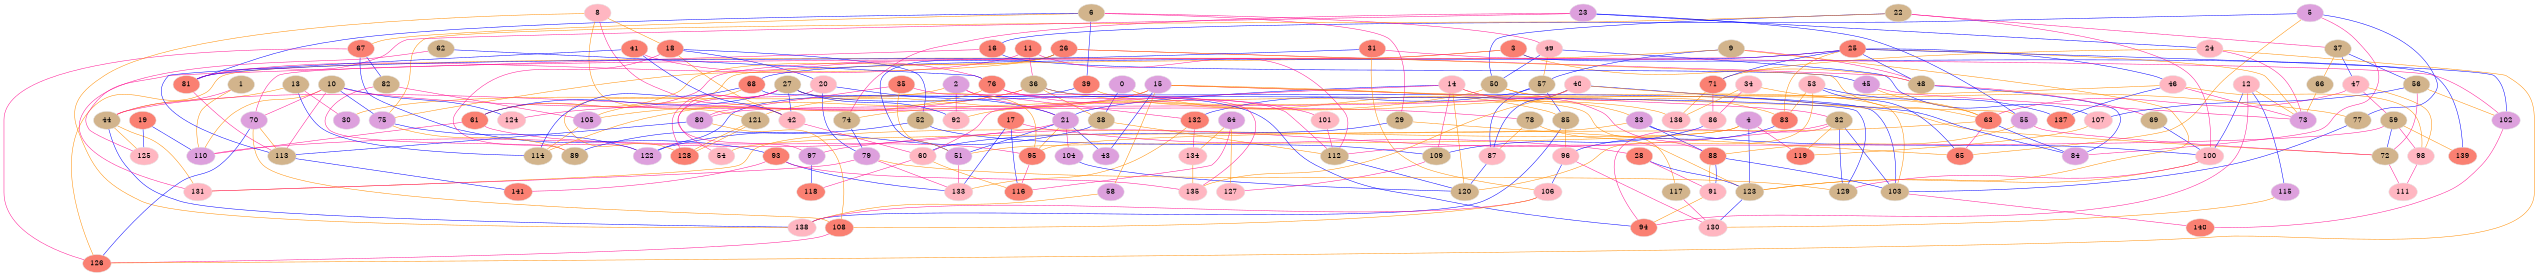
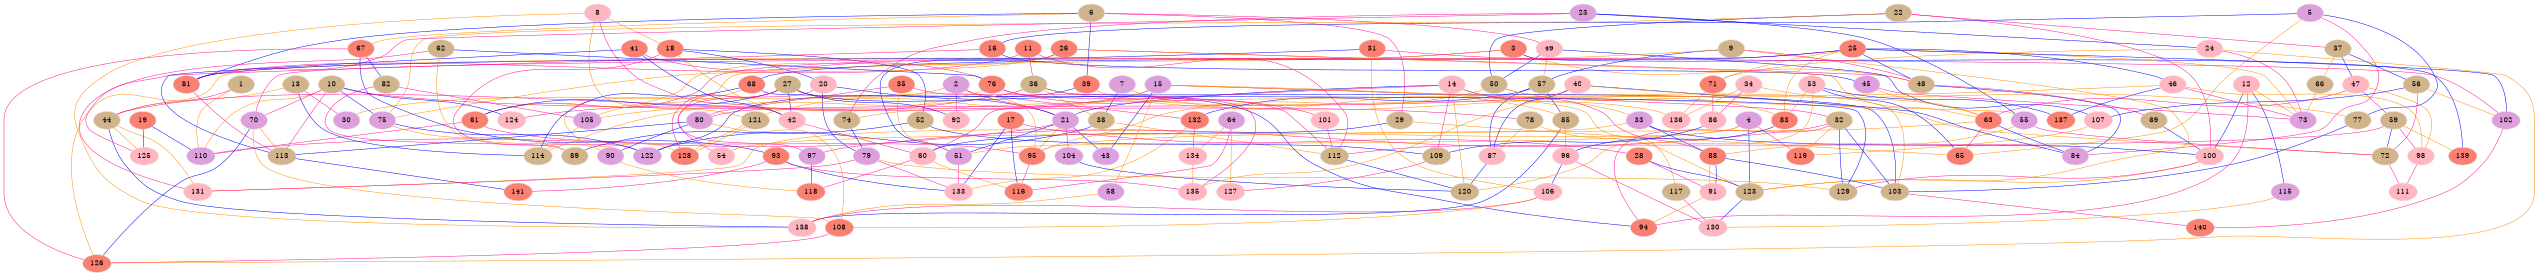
(1760, 67) -> (1760, 67)
(1122, 85) -> (1122, 85)
(1226, 106) -> (1171, 112)
none -> (611, 156)
